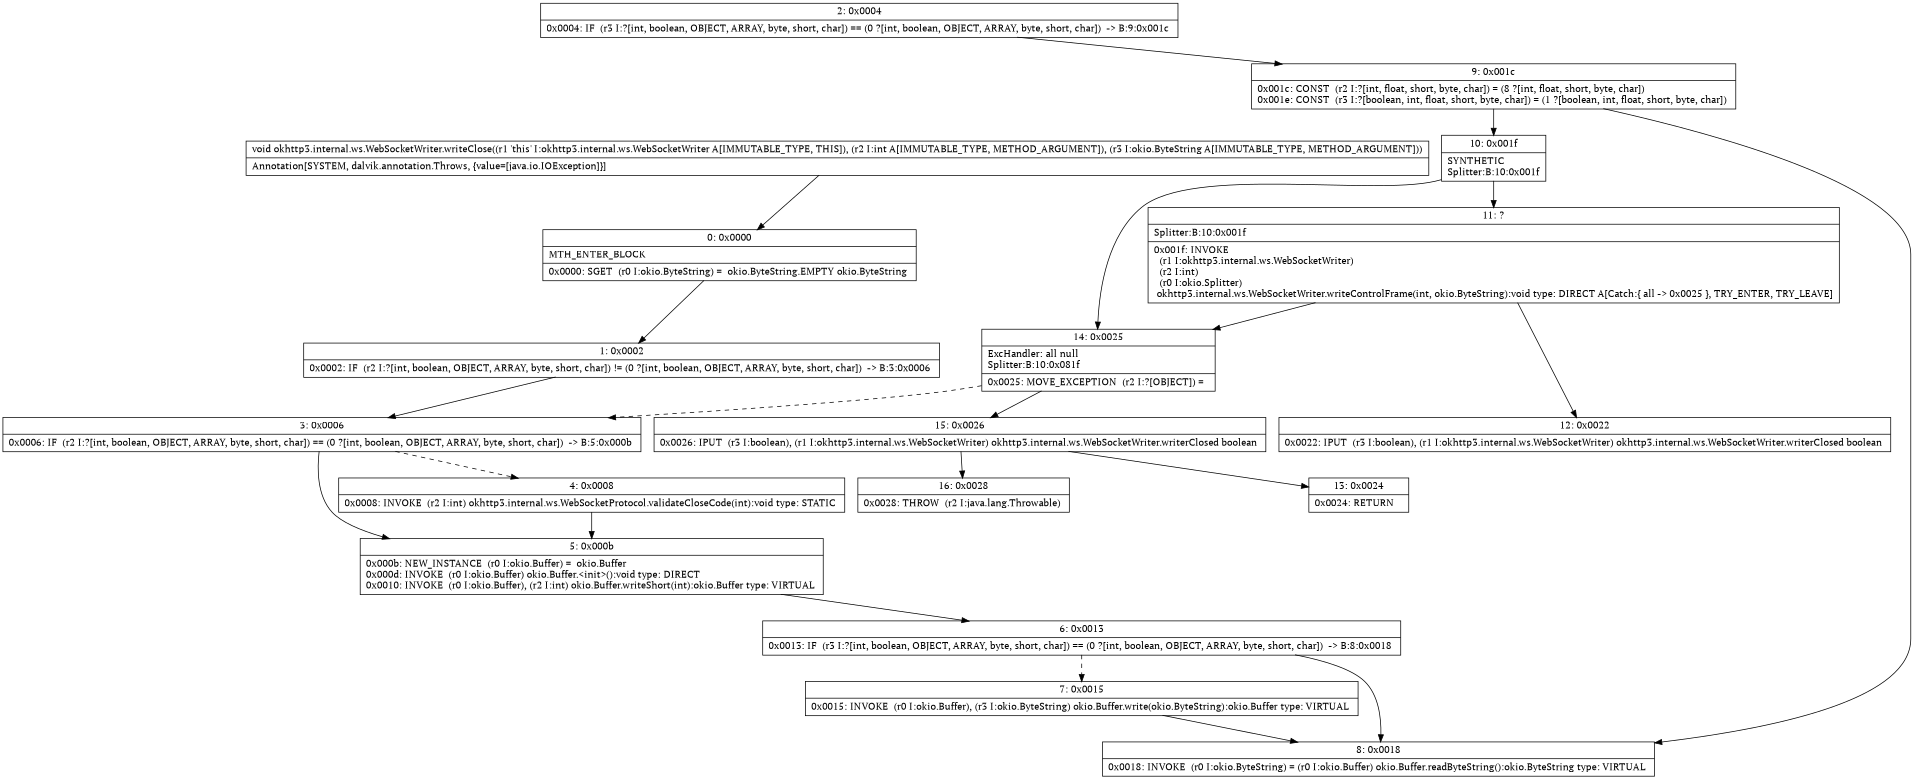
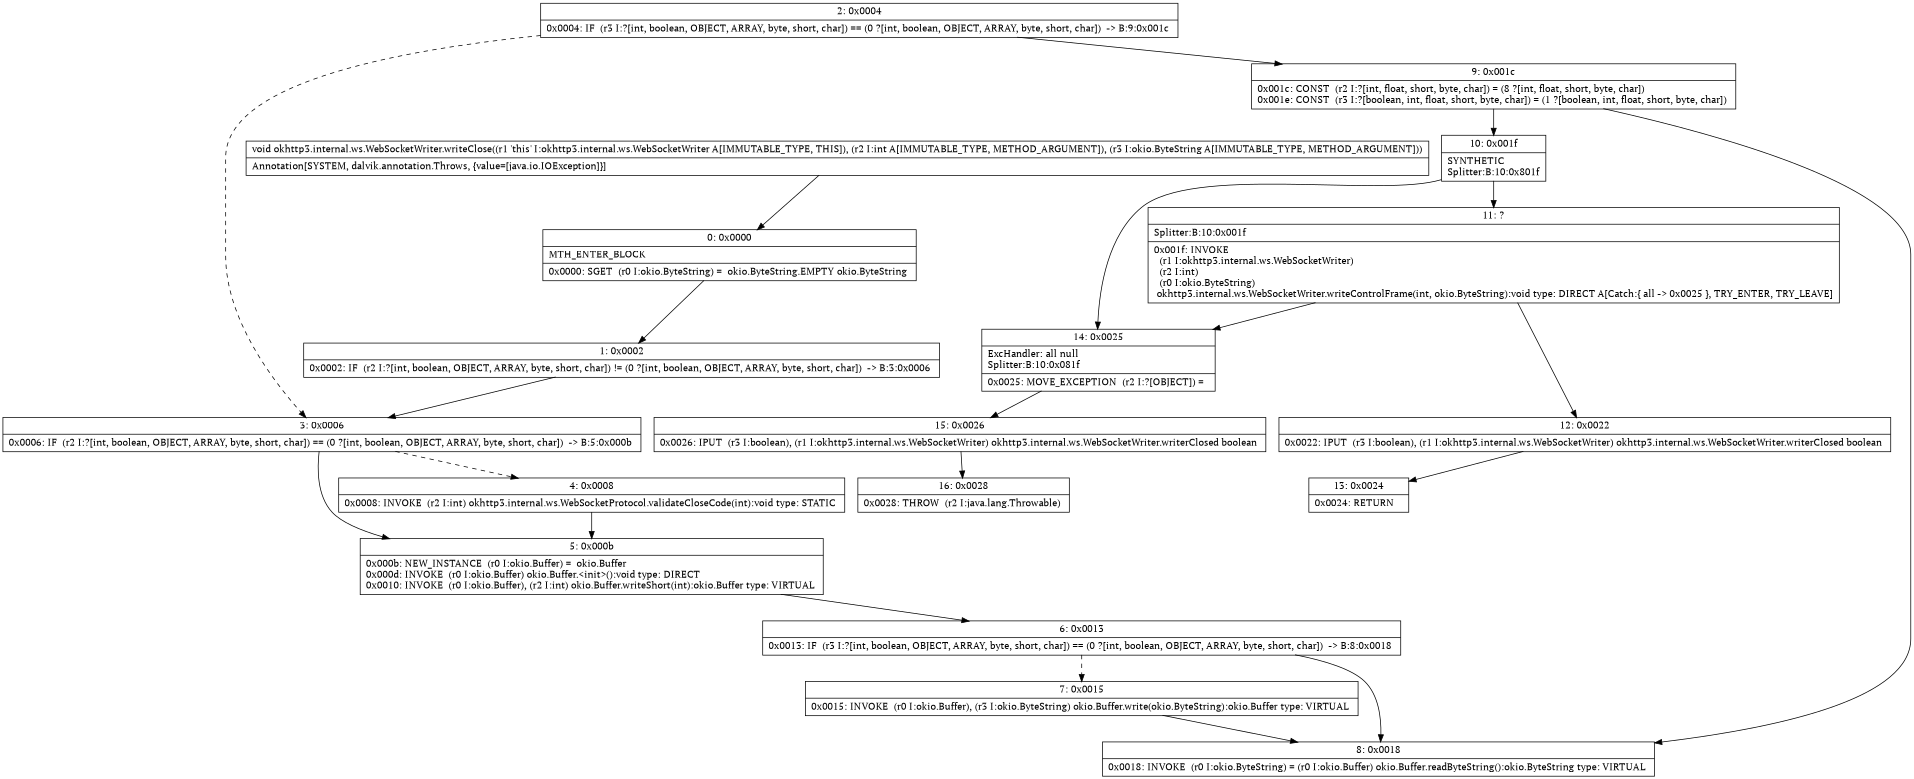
(1494, 172) -> (1494, 172)
(1198, 283) -> (1205, 283)
(799, 405) -> (242, 122)
(1185, 469) -> (1470, 465)
